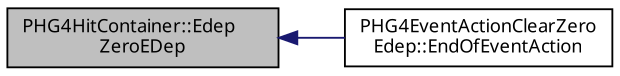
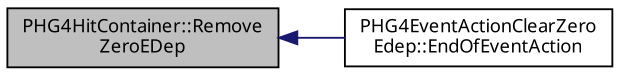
(143, 38) -> (143, 38)
